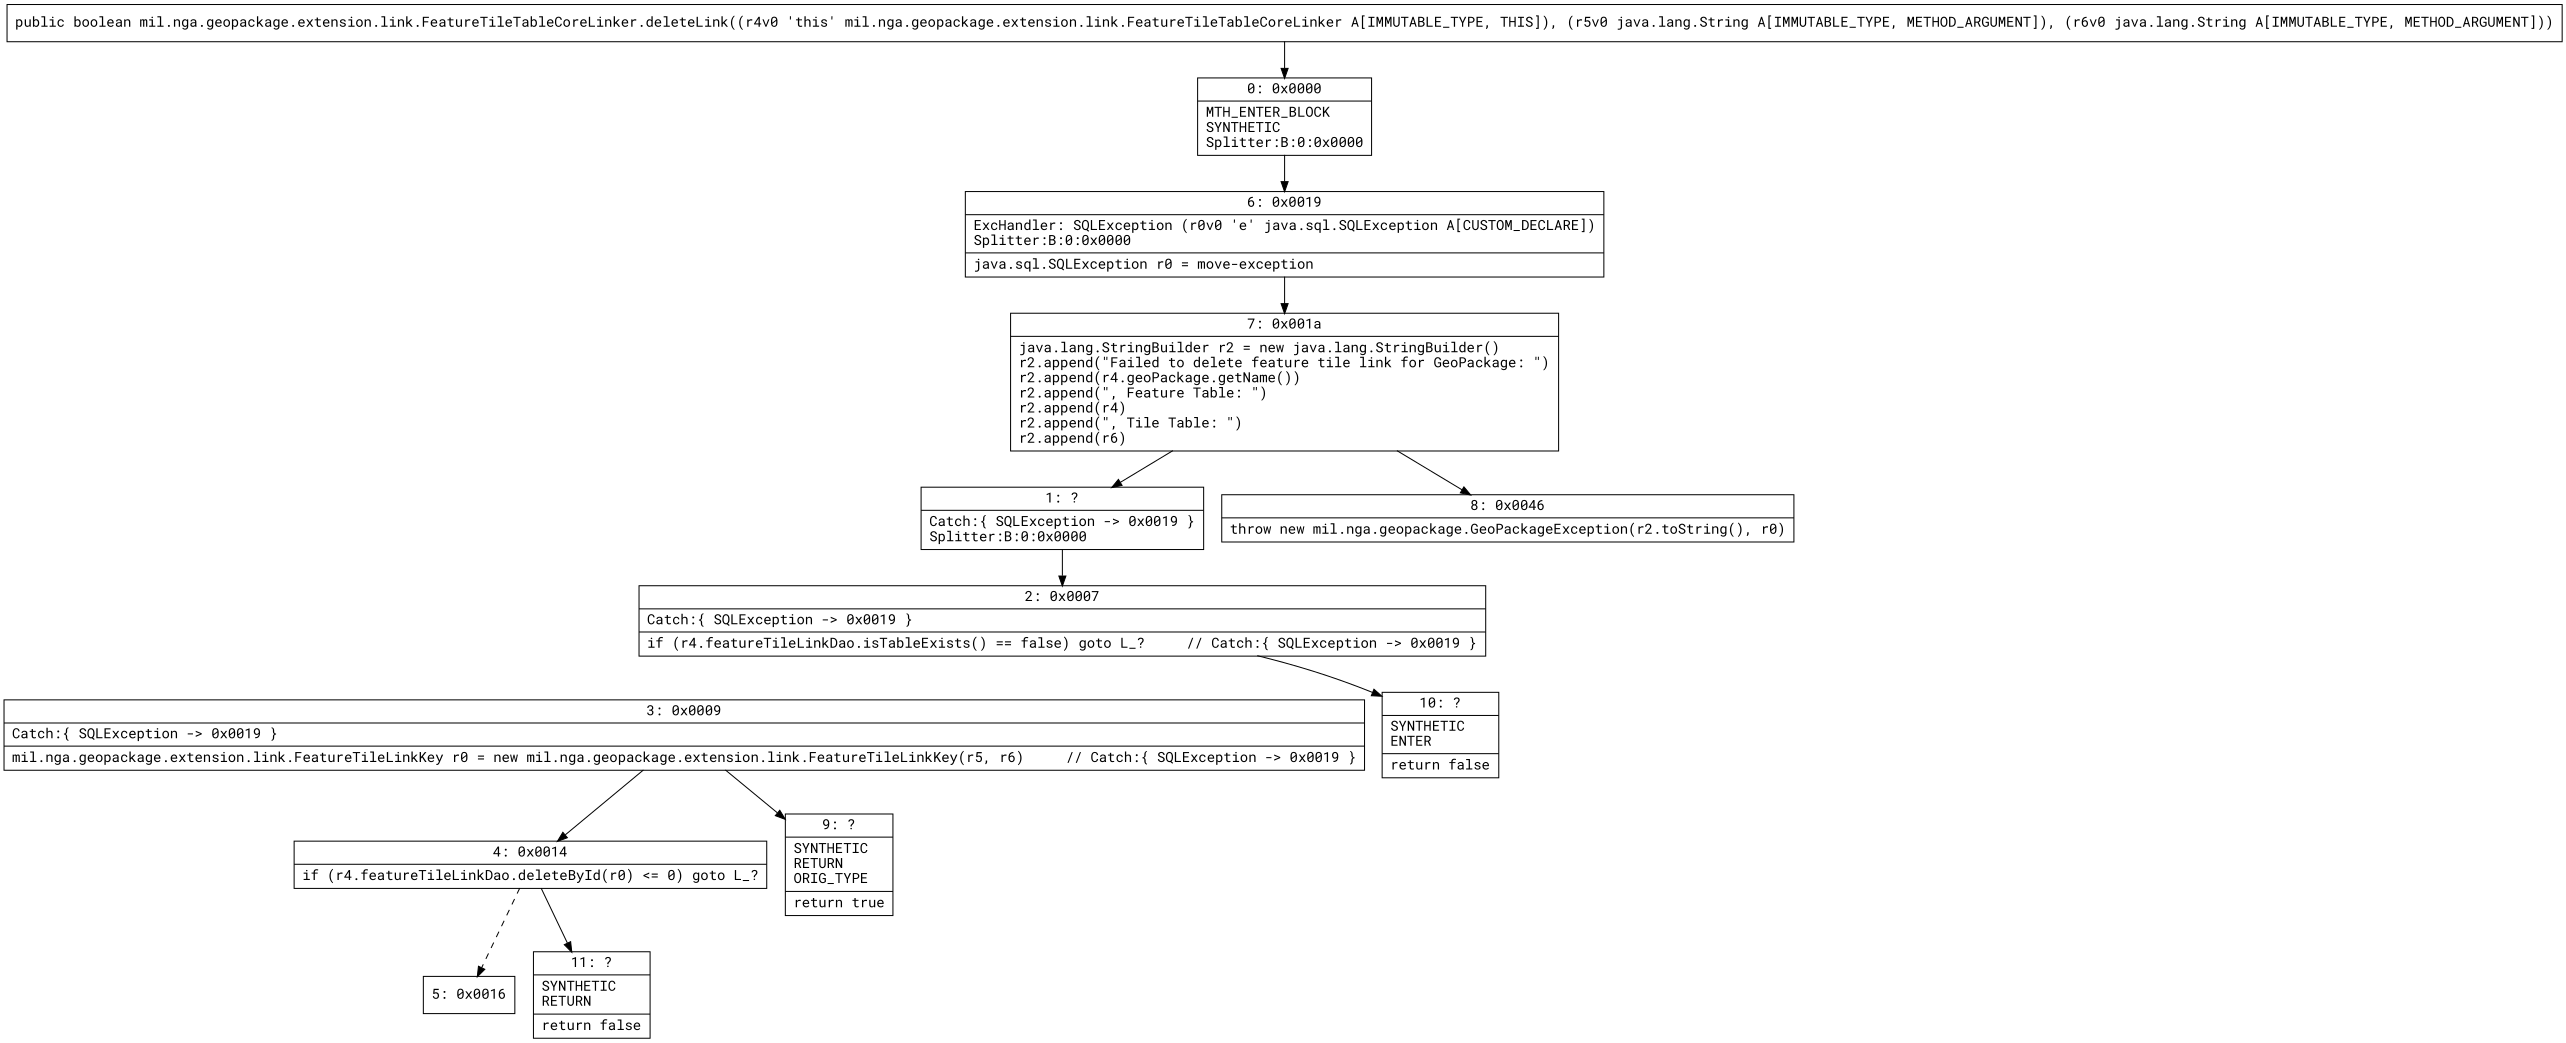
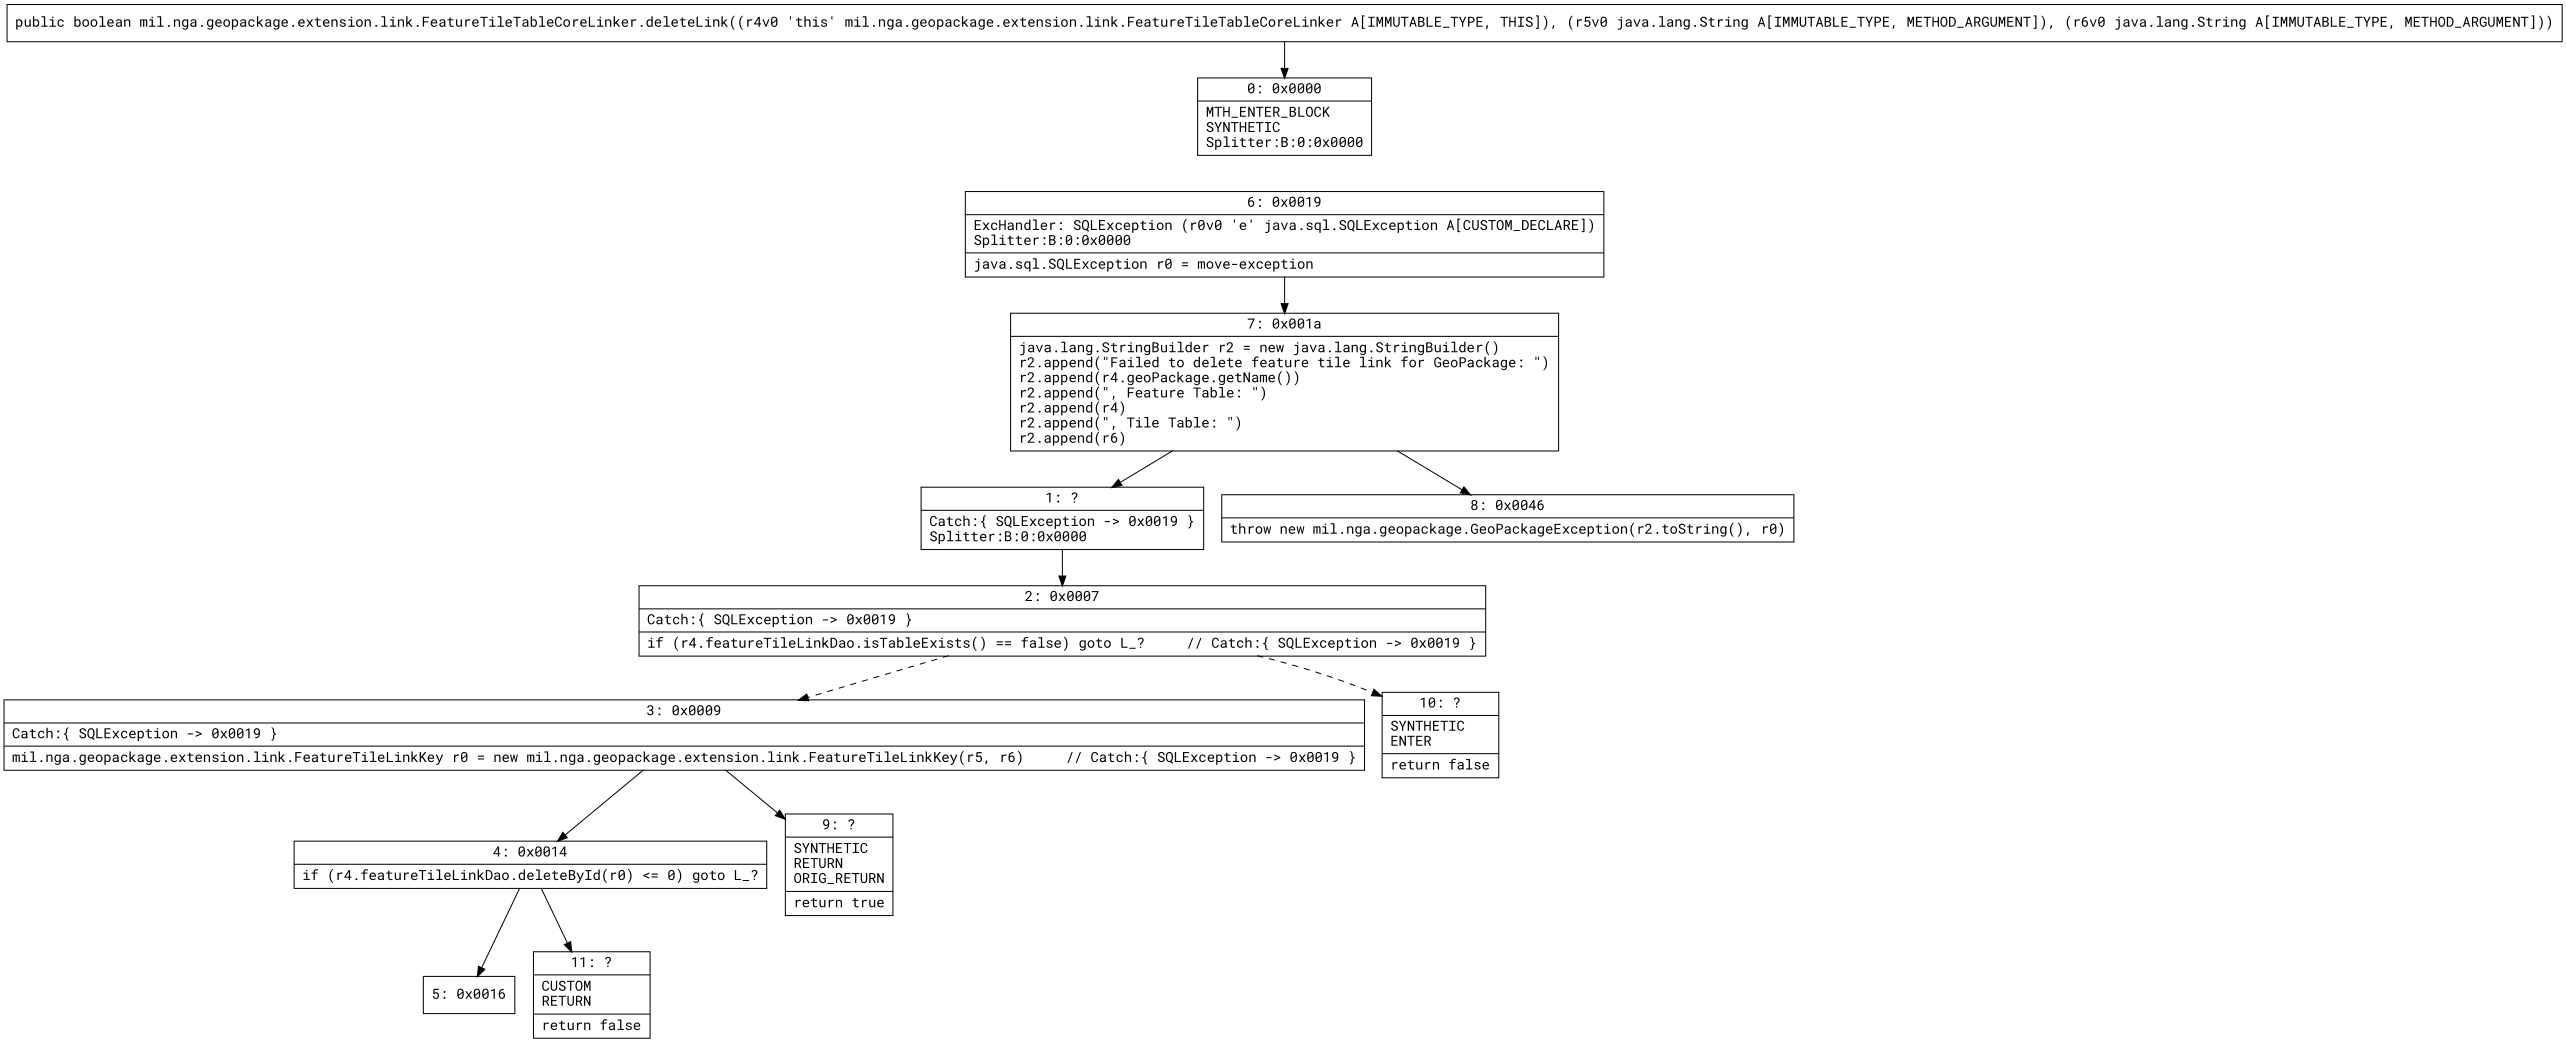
(1285, 168) -> none
(1315, 672) -> (1315, 672)
none -> (878, 677)
(831, 879) -> (839, 879)
(501, 928) -> (501, 928)
(579, 986) -> (567, 986)
